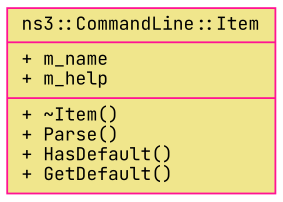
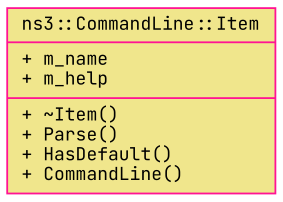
(98, 175) -> (103, 175)
